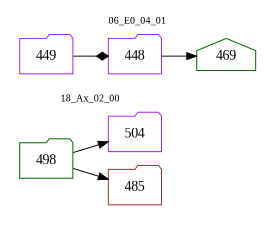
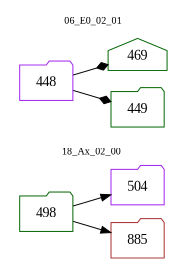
(138, 21) -> (93, 21)
(46, 56) -> (138, 109)
(85, 56) -> (86, 94)
(174, 56) -> (85, 72)
(135, 187) -> (138, 240)
